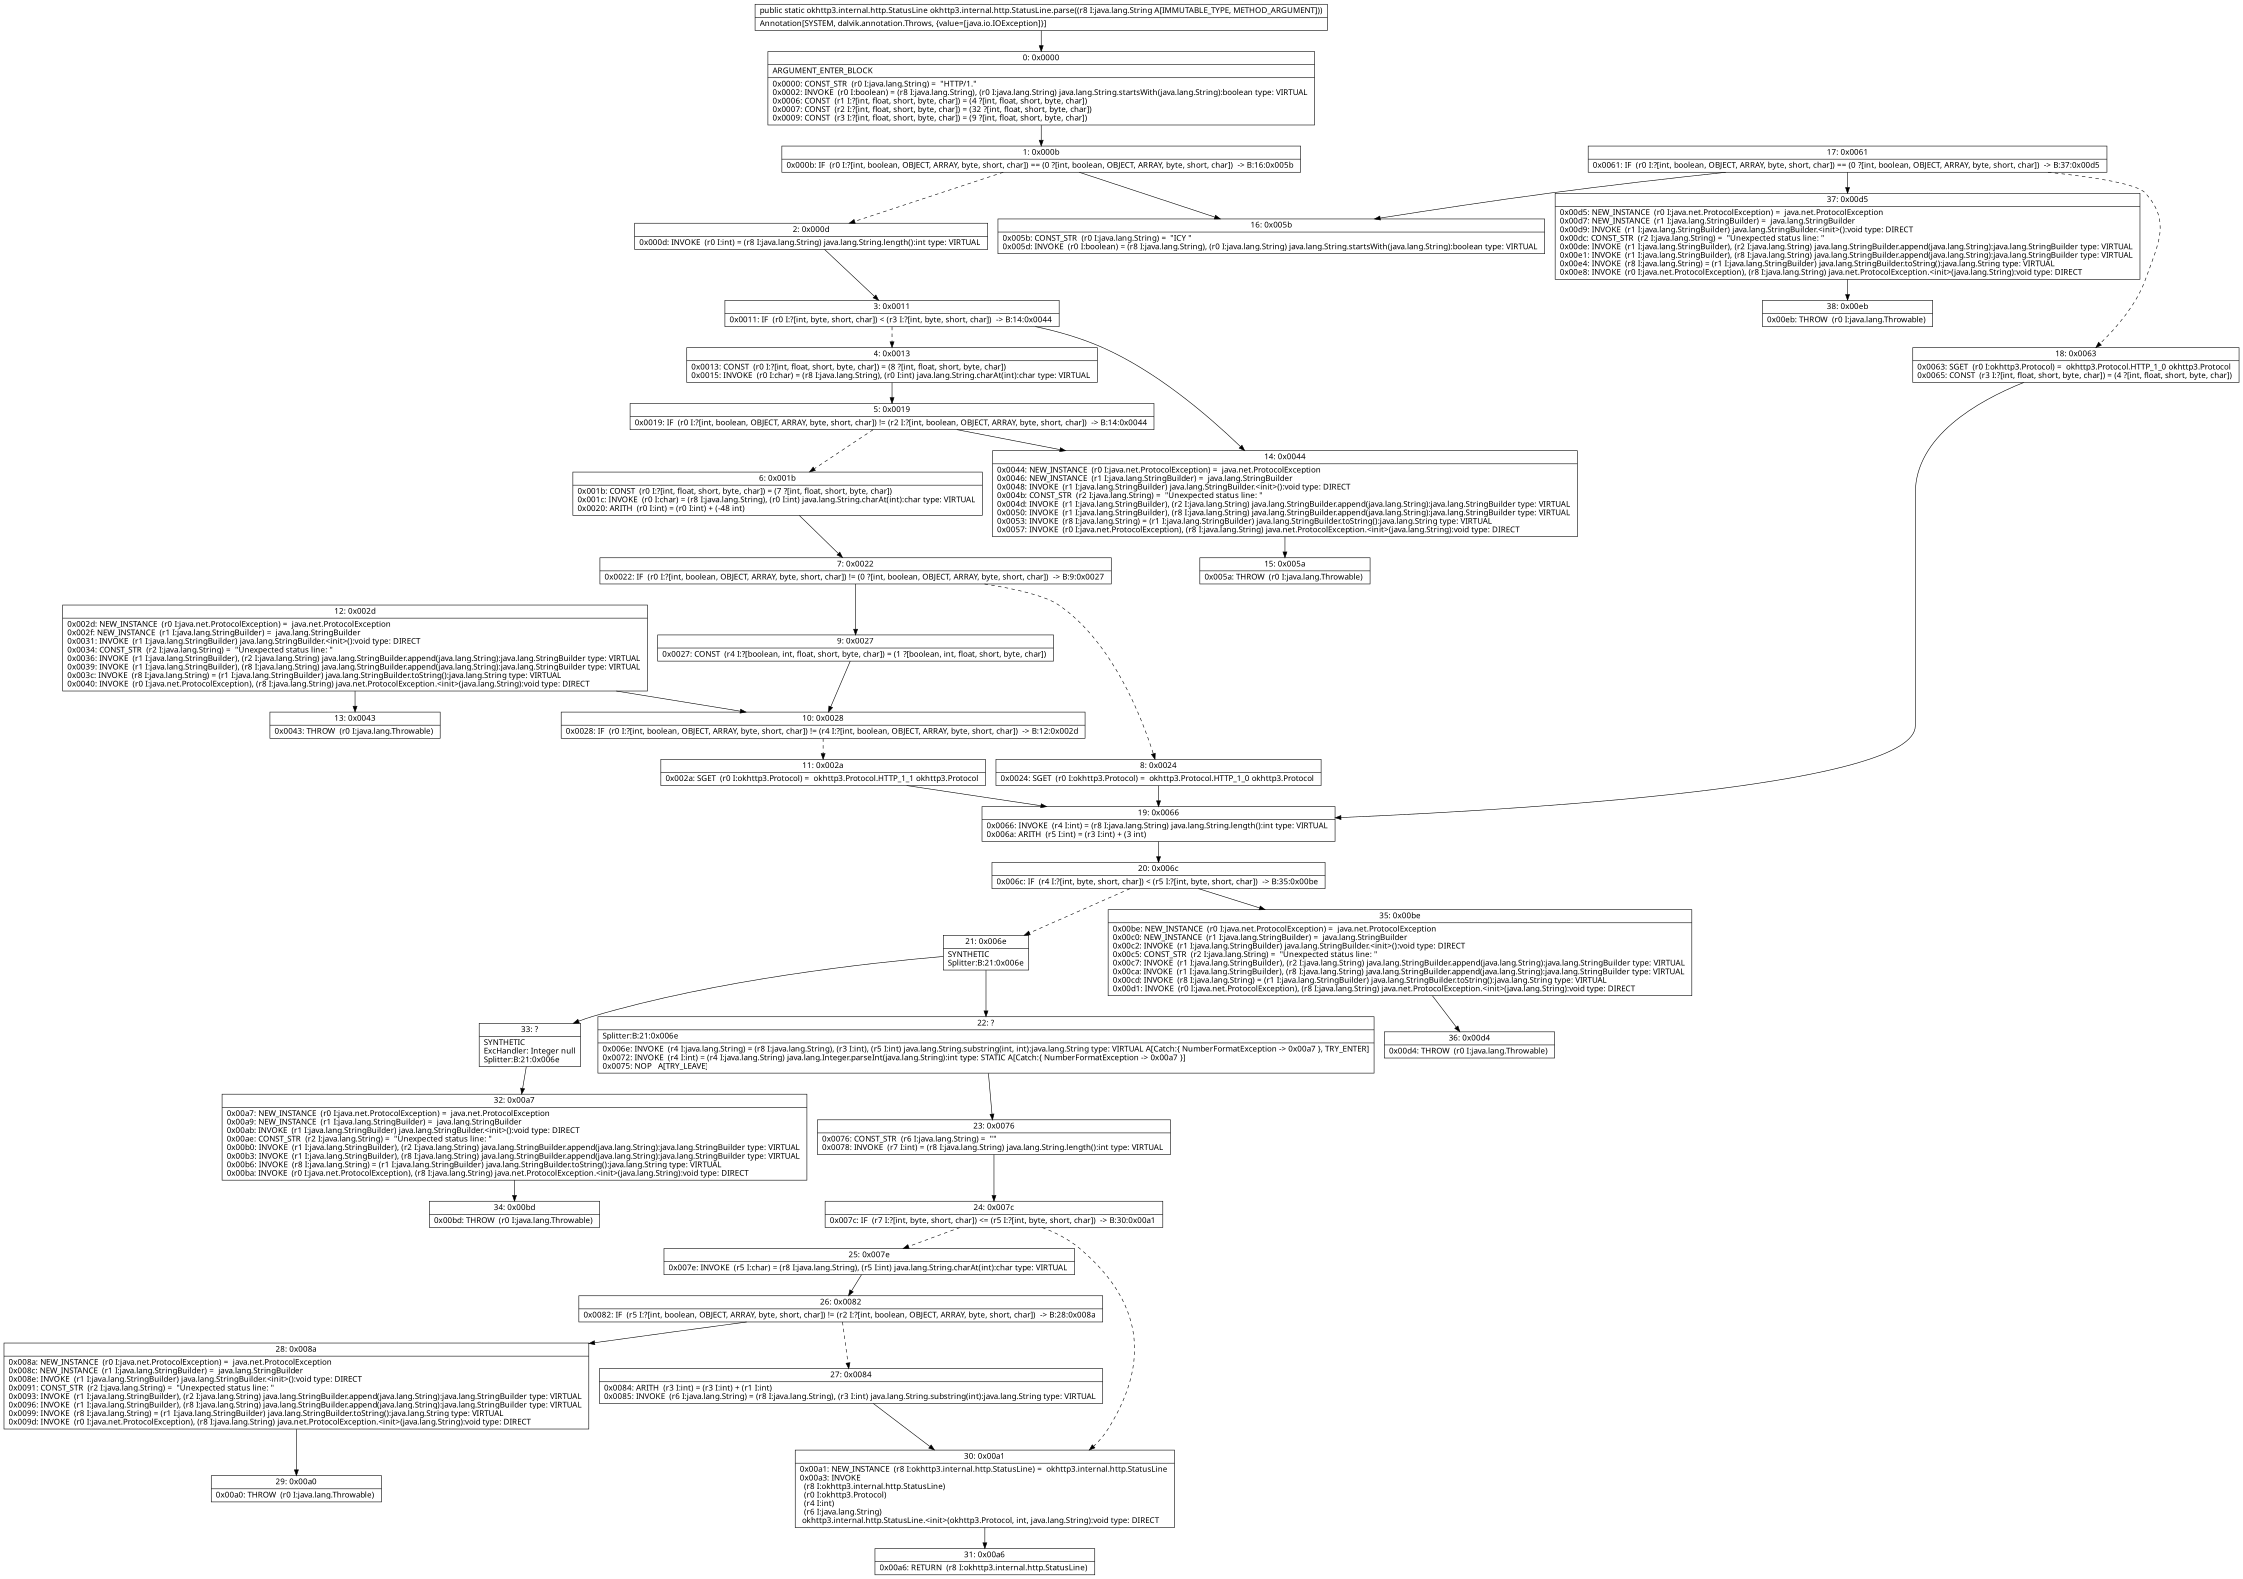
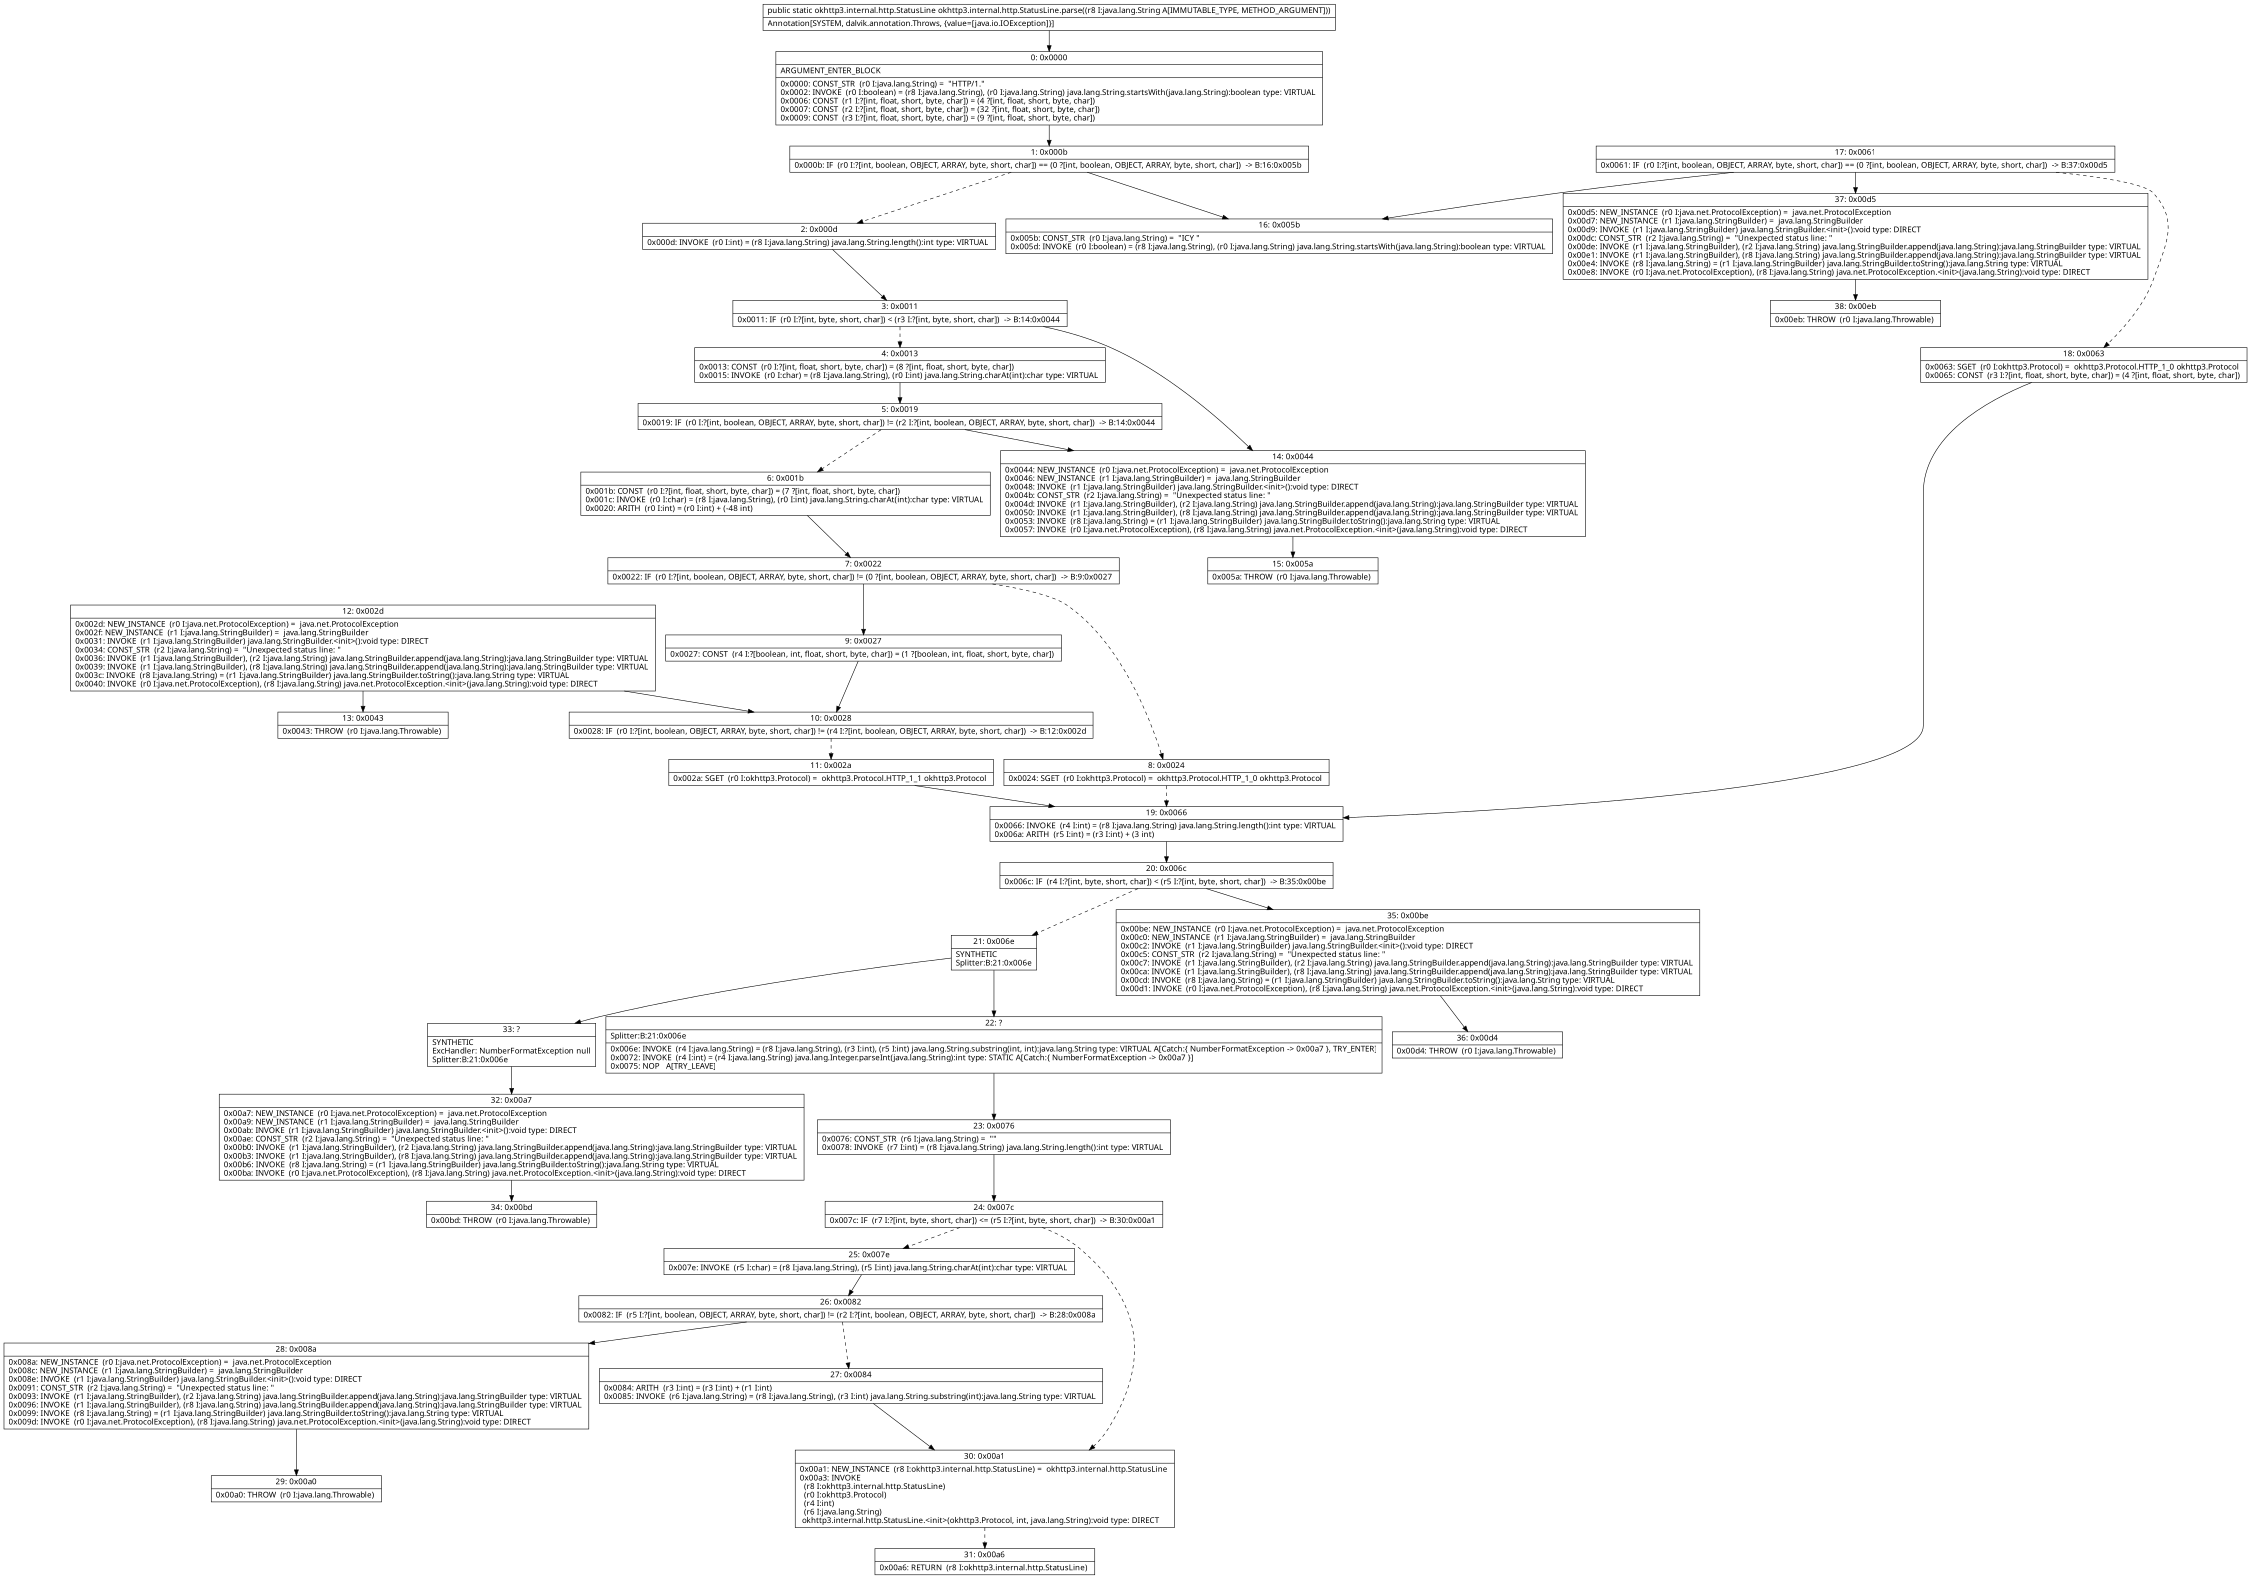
(1159, 793) -> (1167, 793)
(530, 1051) -> (512, 1051)
(985, 1535) -> (985, 1535)
